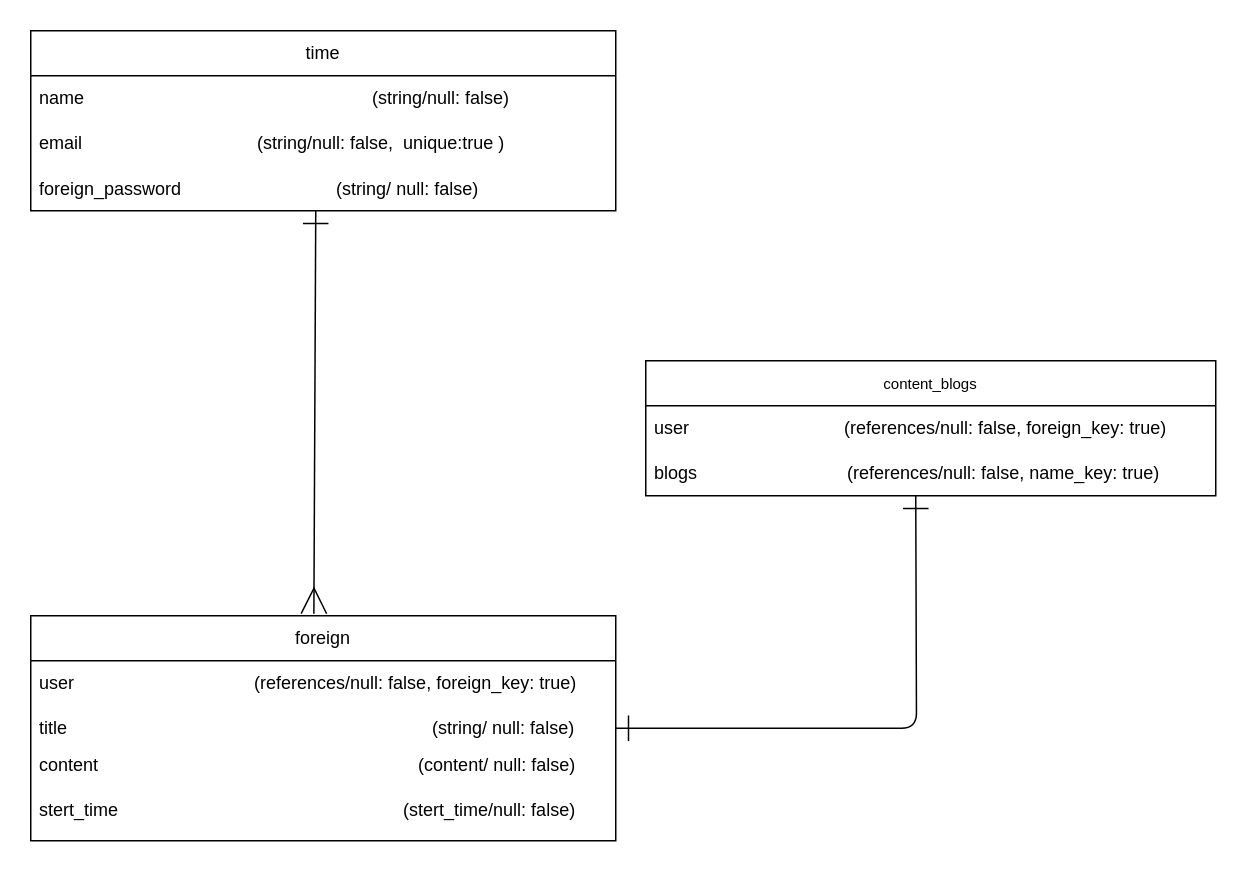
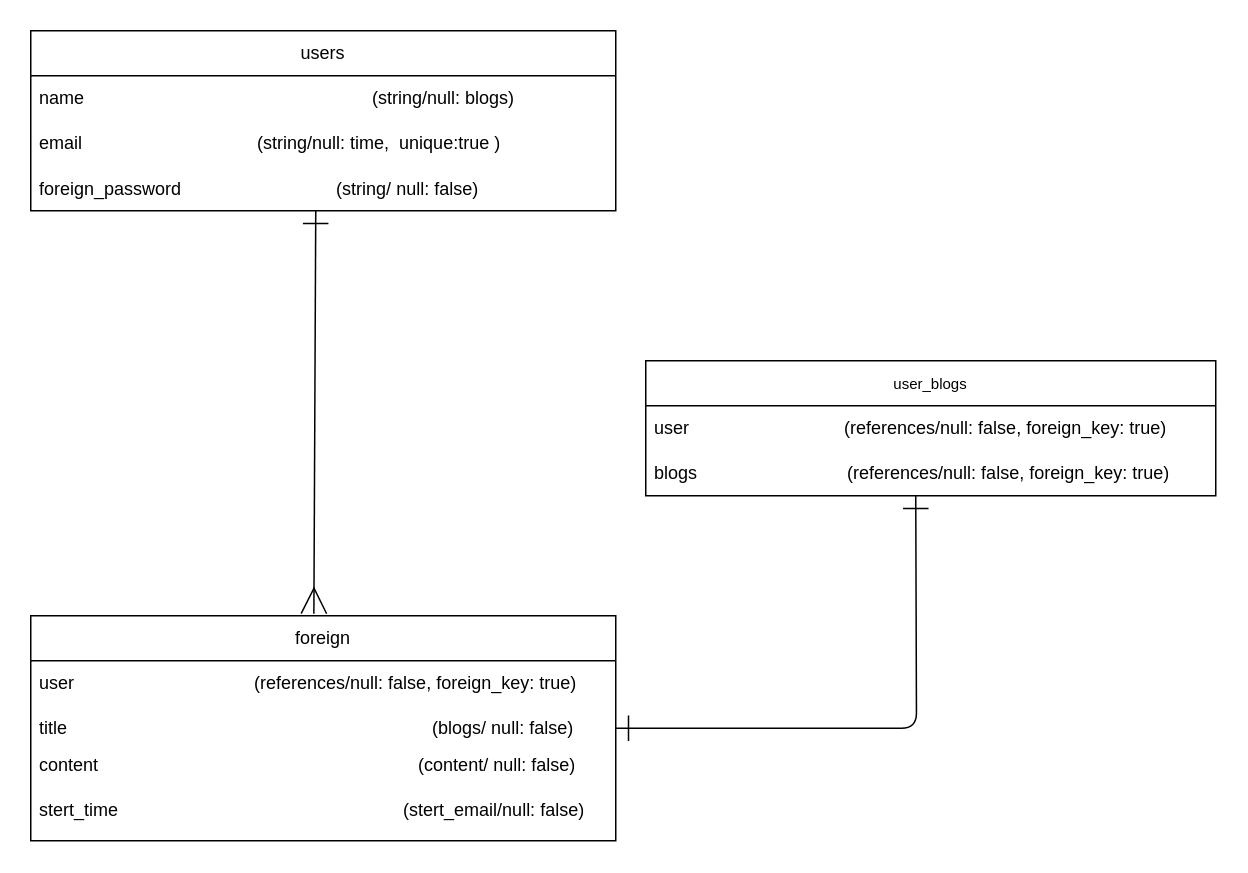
(323, 53) -> (323, 53)
(315, 98) -> (315, 98)
(325, 143) -> (325, 143)
(931, 383) -> (931, 383)
(932, 473) -> (932, 473)
(325, 728) -> (325, 728)
(325, 818) -> (325, 818)
